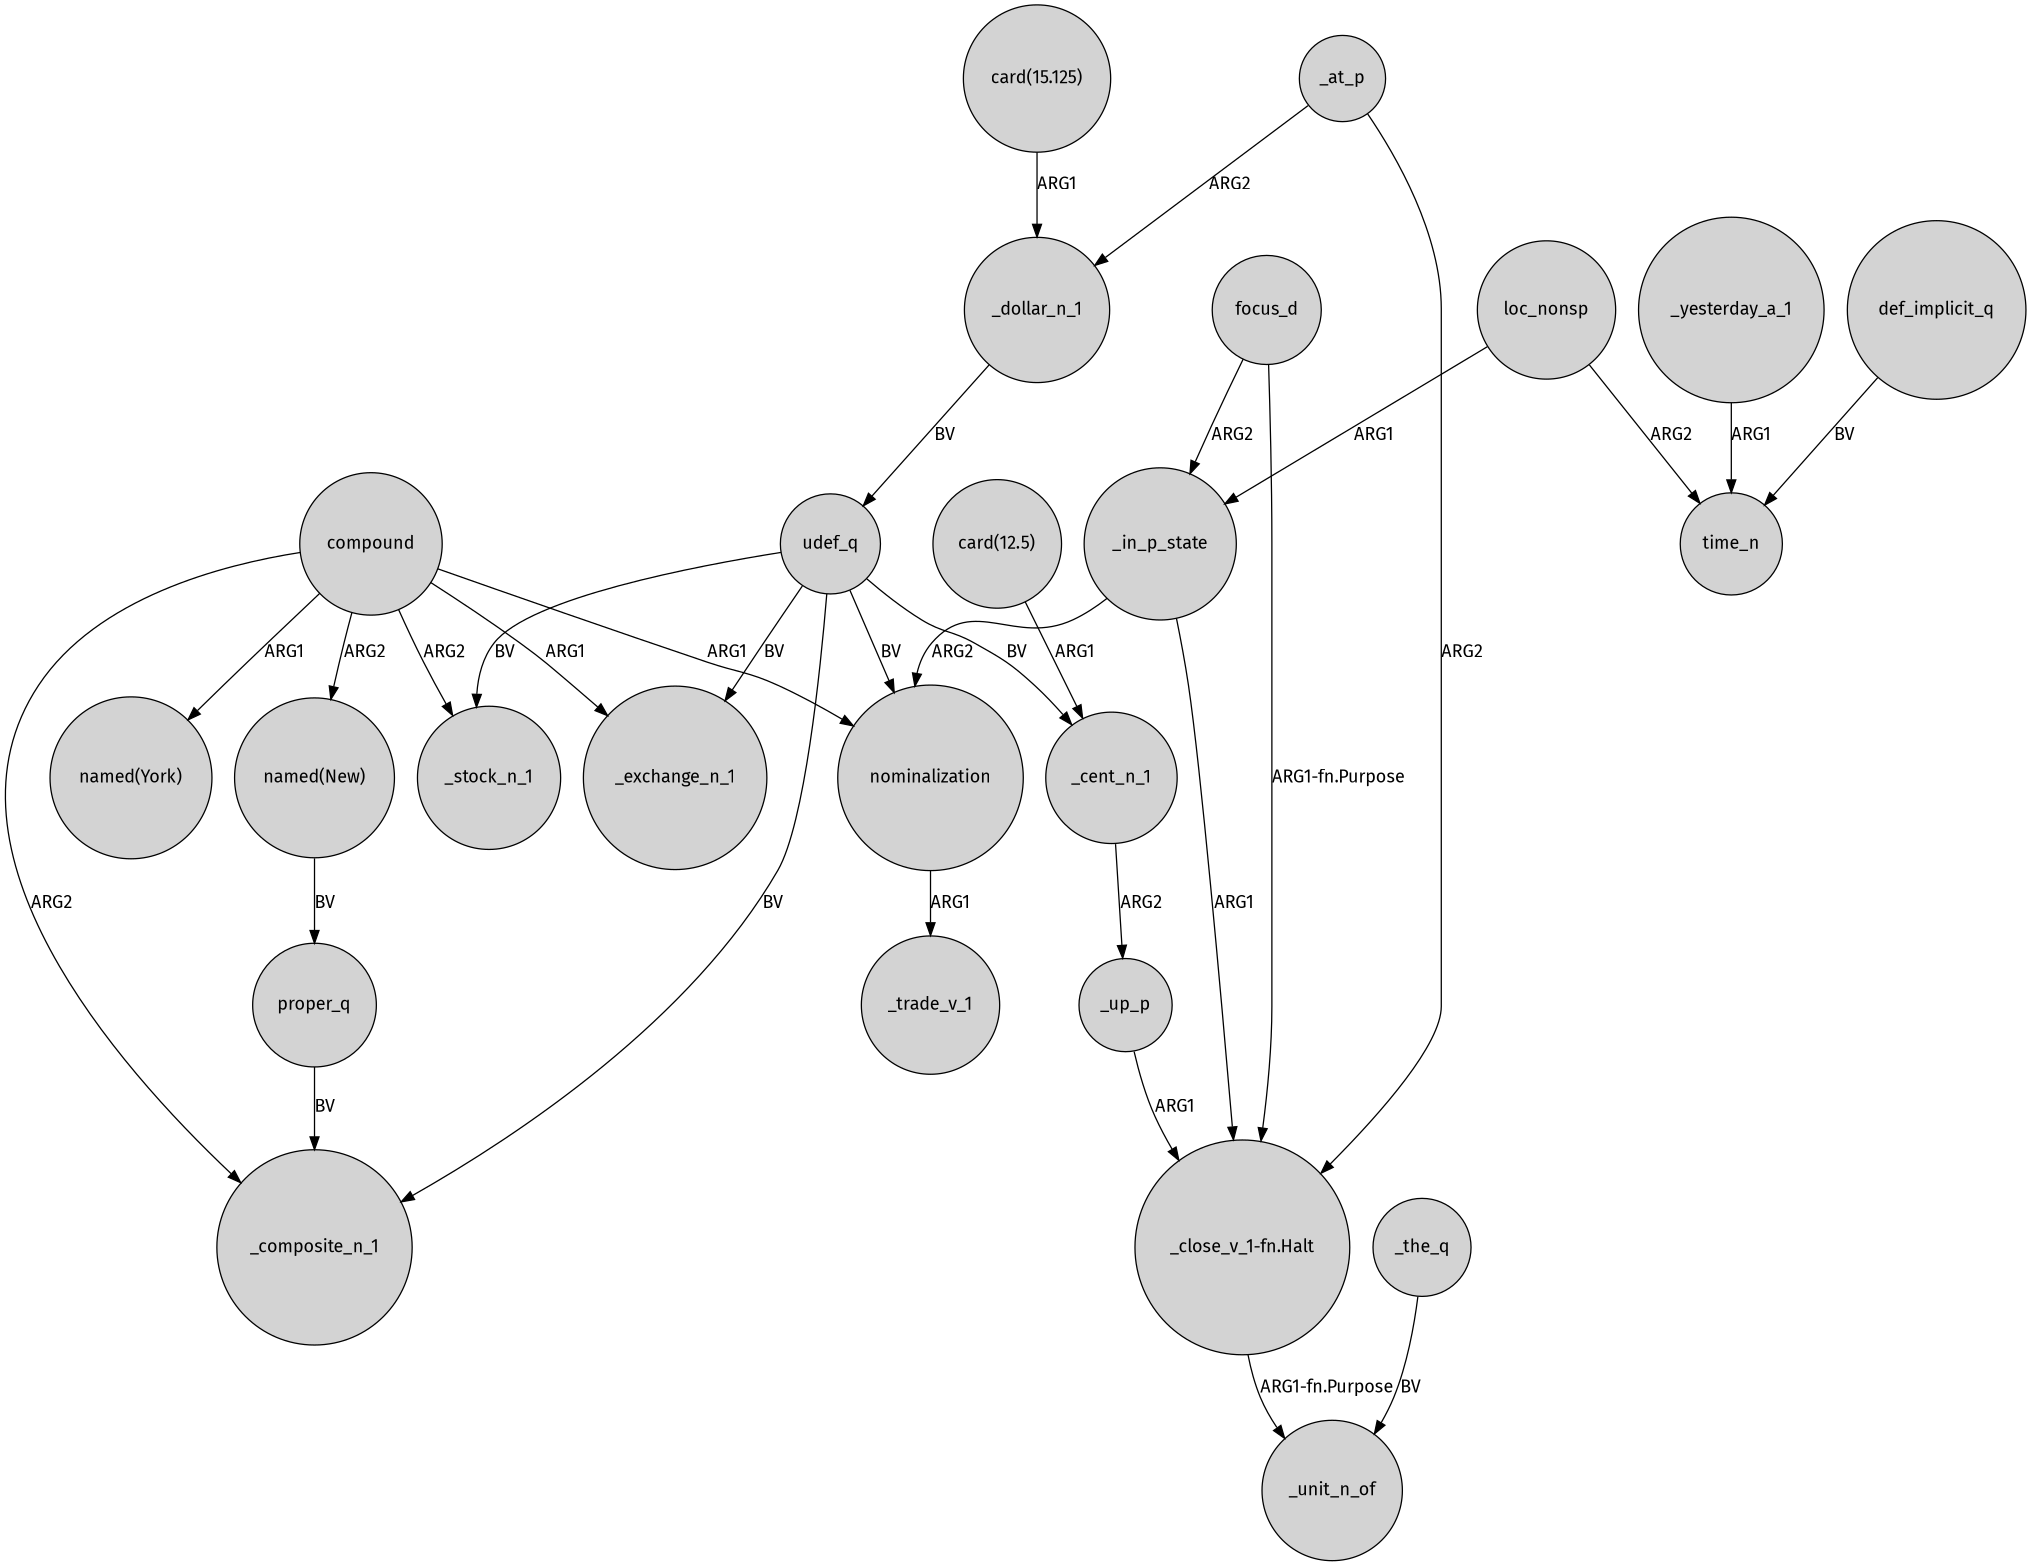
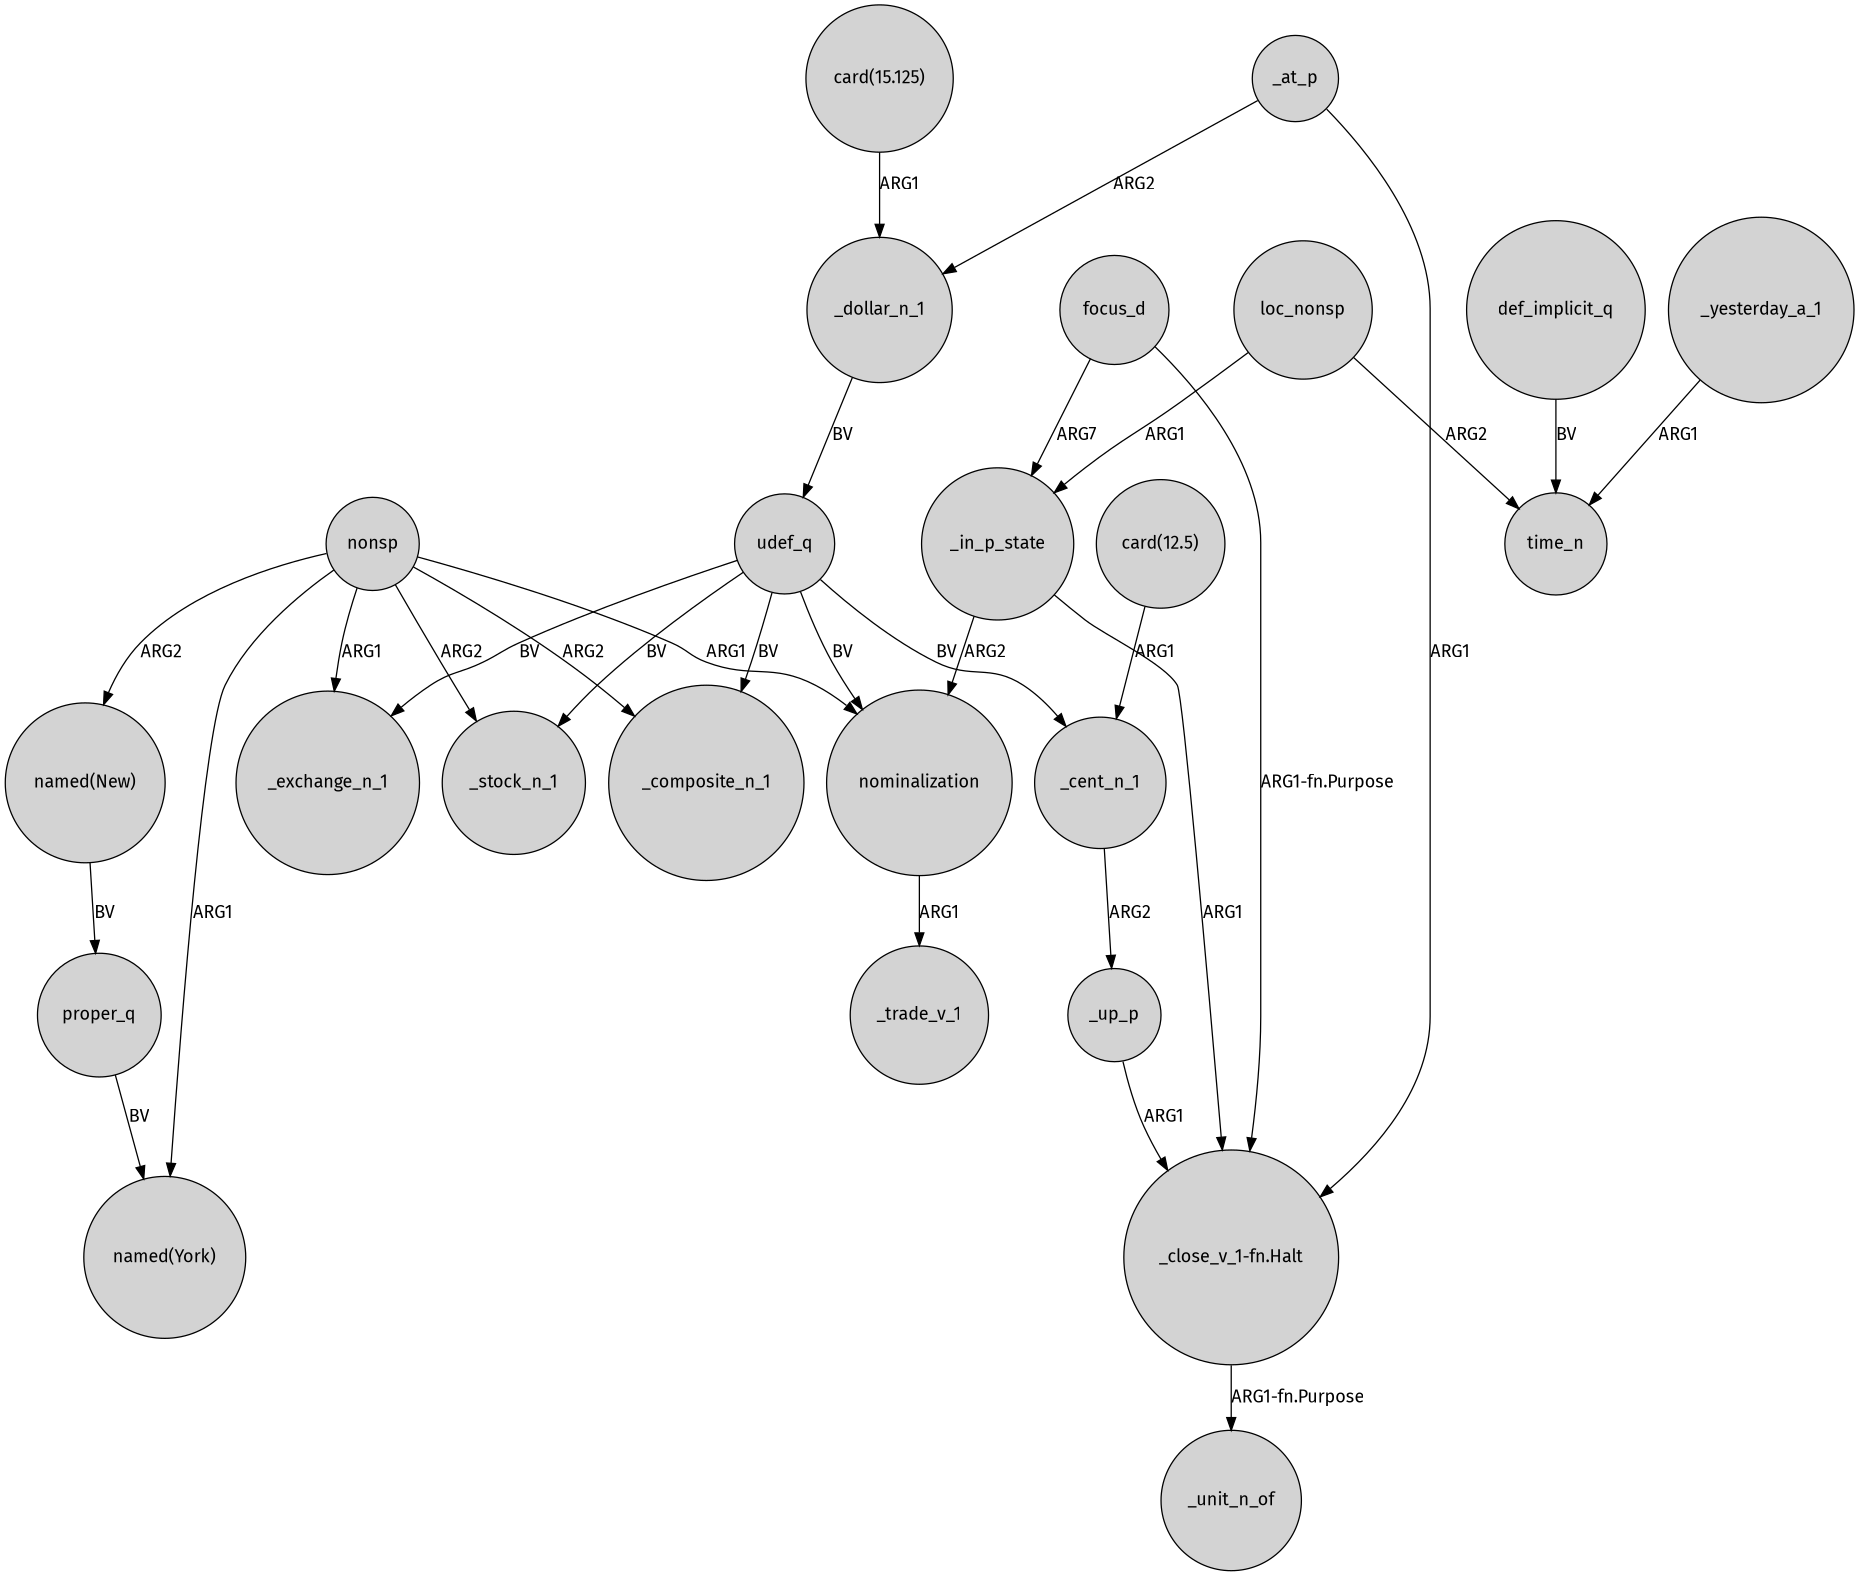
(1233, 435) -> (1077, 435)
(371, 544) -> (373, 544)
(1462, 653) -> (1450, 653)
(315, 1102) -> (128, 1121)
(1422, 1247) -> none
